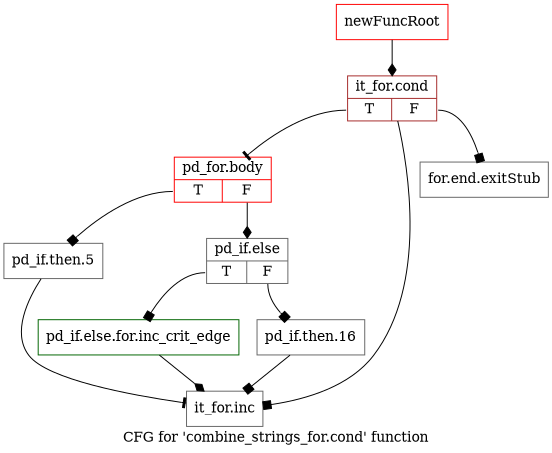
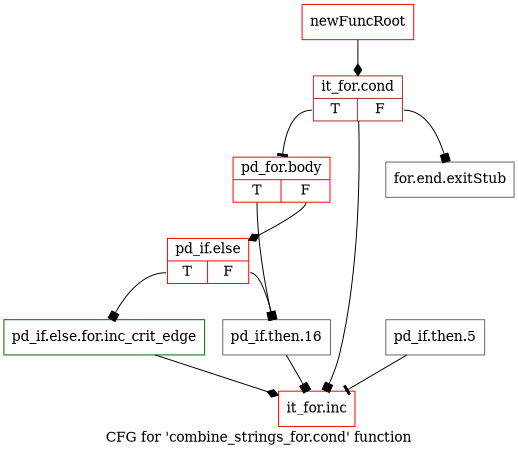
(121, 206) -> (261, 257)
(247, 261) -> (208, 261)
(225, 409) -> (317, 409)
